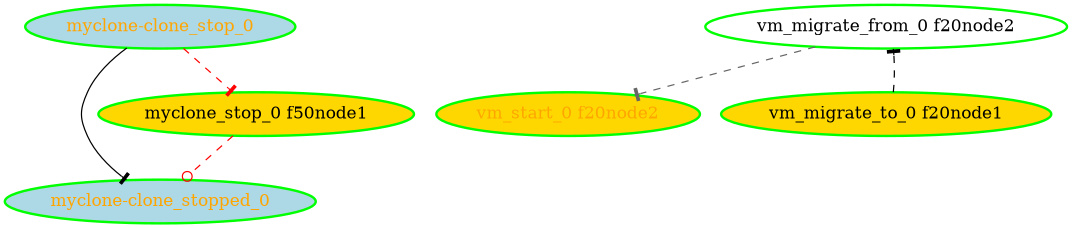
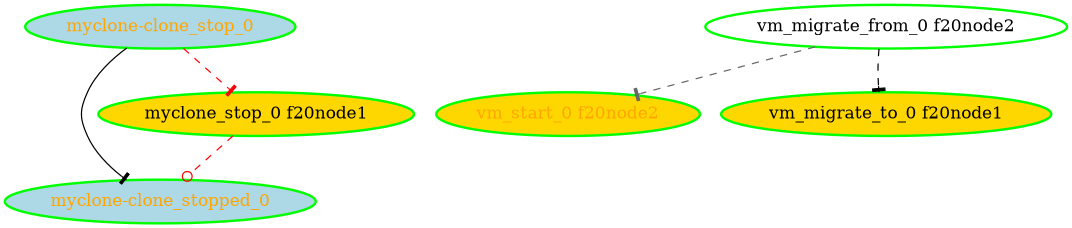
(894, 74) -> (878, 67)
(256, 114) -> (256, 114)
